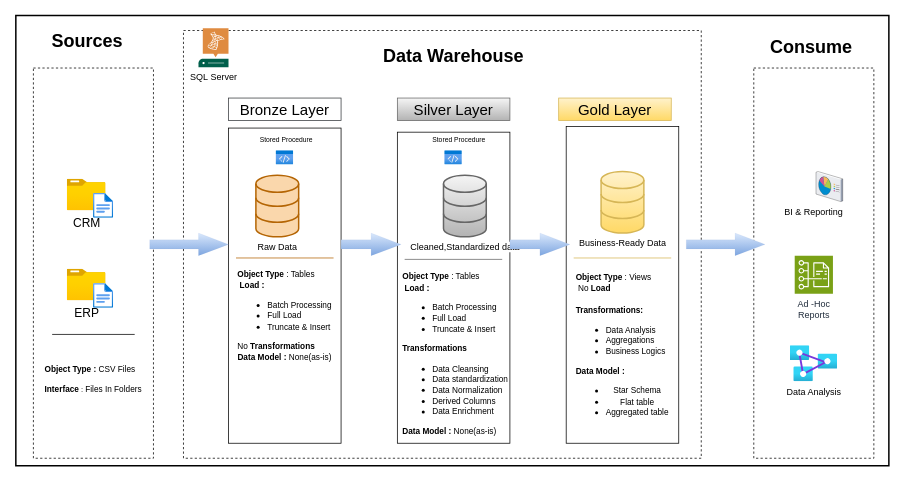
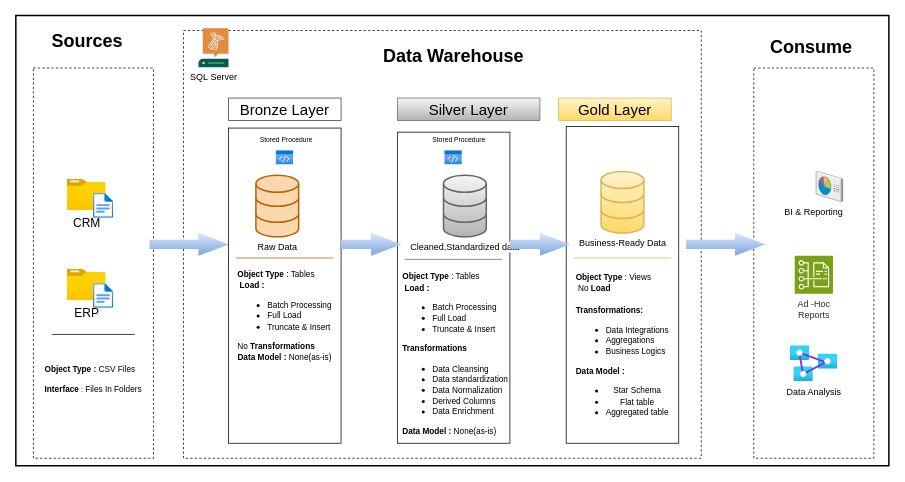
(453, 109) -> (468, 109)
(622, 349) -> (622, 349)
